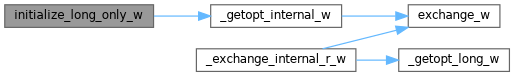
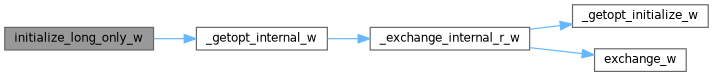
(369, 16) -> (343, 39)
(454, 60) -> (640, 16)
